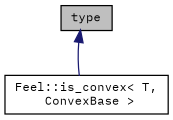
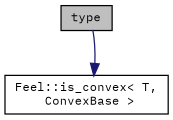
(78, 59) -> (95, 47)
